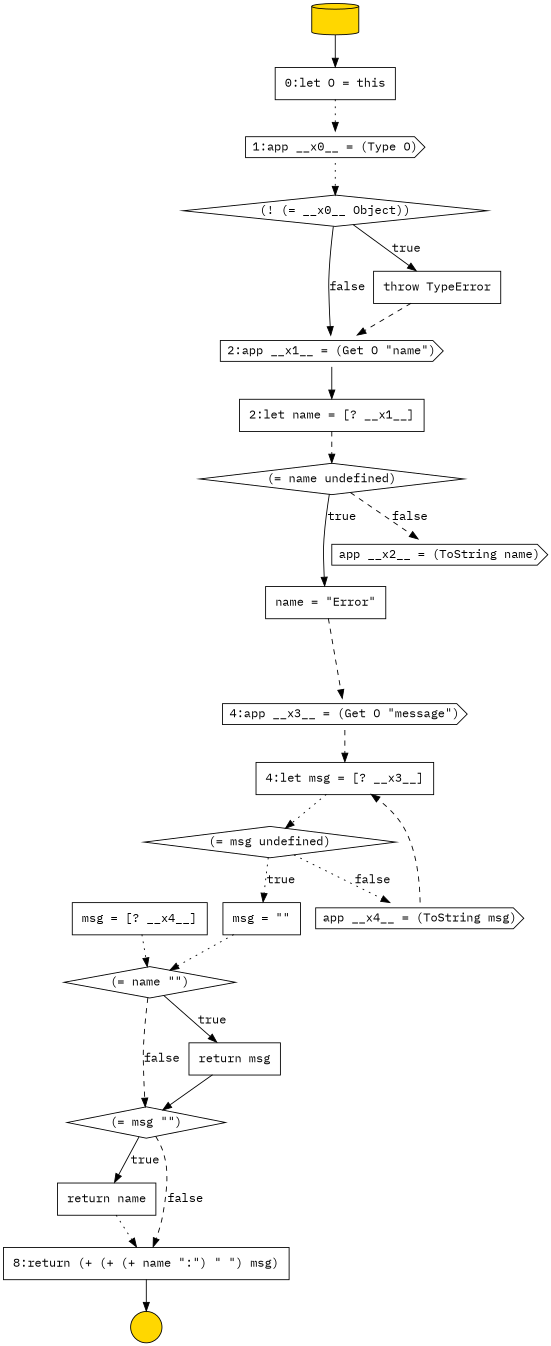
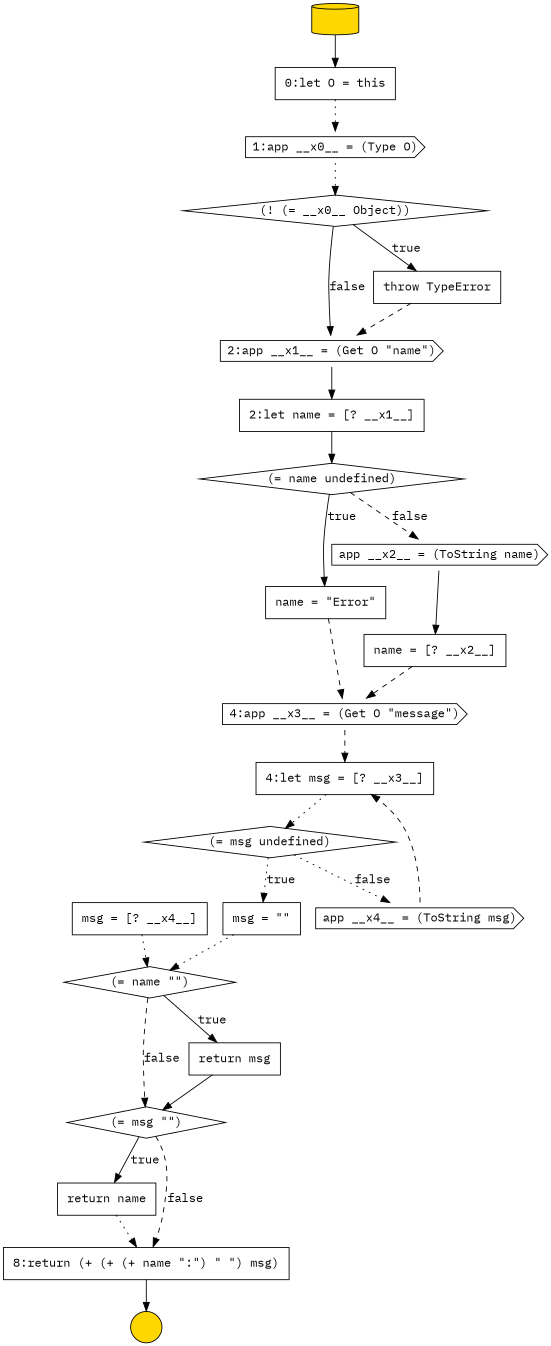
(332, 443) -> (332, 443)
none -> (435, 650)
